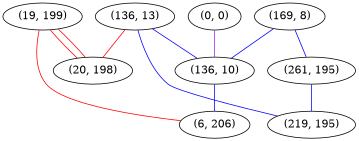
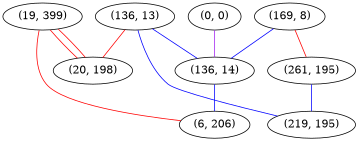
(43, 17) -> (43, 17)
(301, 43) -> (301, 43)
(215, 71) -> (215, 71)
